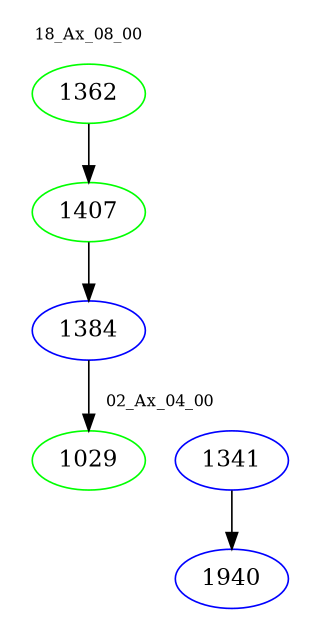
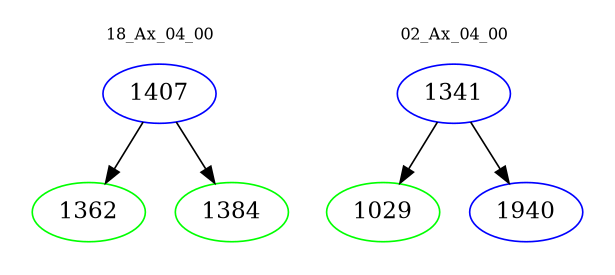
(89, 35) -> (160, 35)
(89, 145) -> (129, 145)
(89, 212) -> (160, 94)
(89, 331) -> (232, 212)
(89, 396) -> (423, 145)
